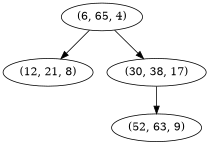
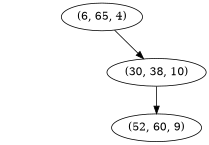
(48, 72) -> none
(157, 72) -> (157, 72)
(157, 128) -> (157, 128)
